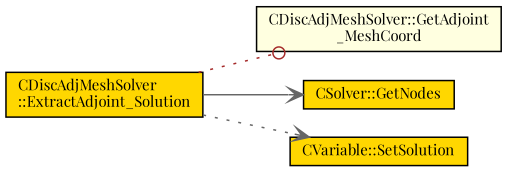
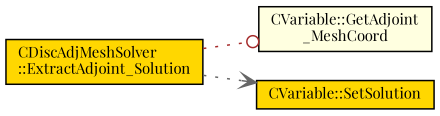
(379, 29) -> (345, 29)
(379, 95) -> none
